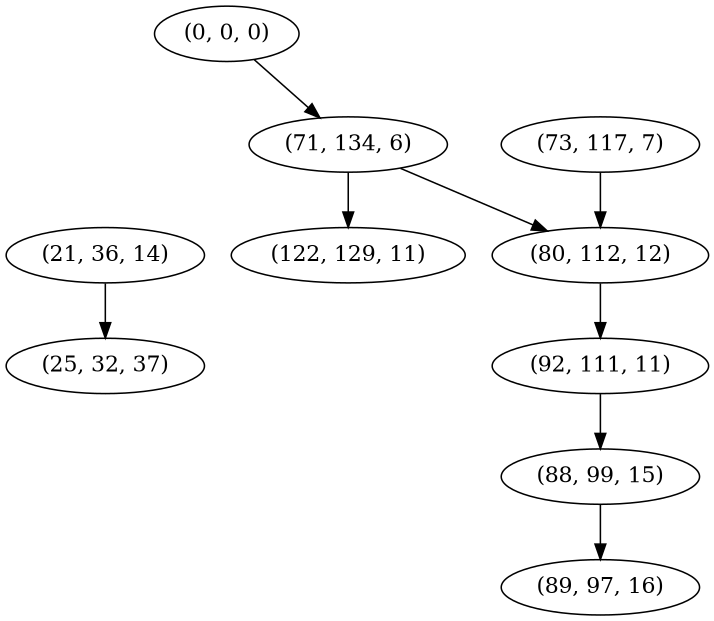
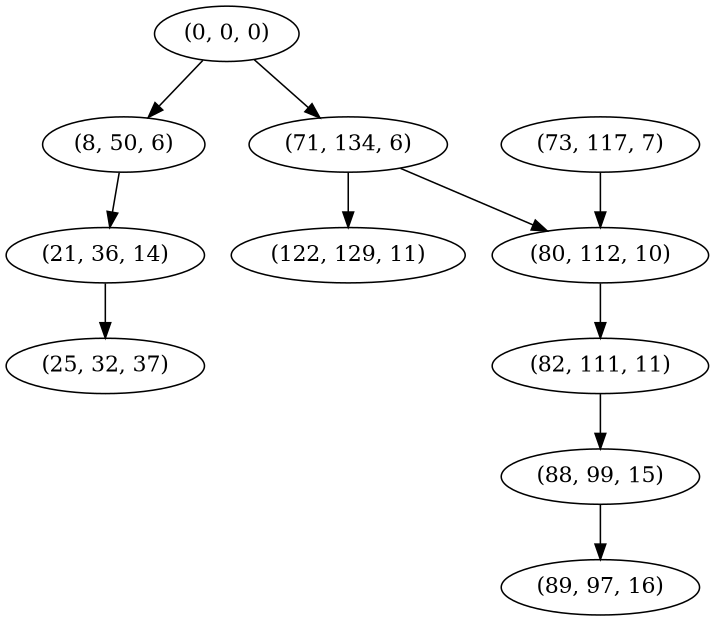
none -> (124, 145)
(600, 255) -> (600, 255)
(600, 366) -> (600, 366)
